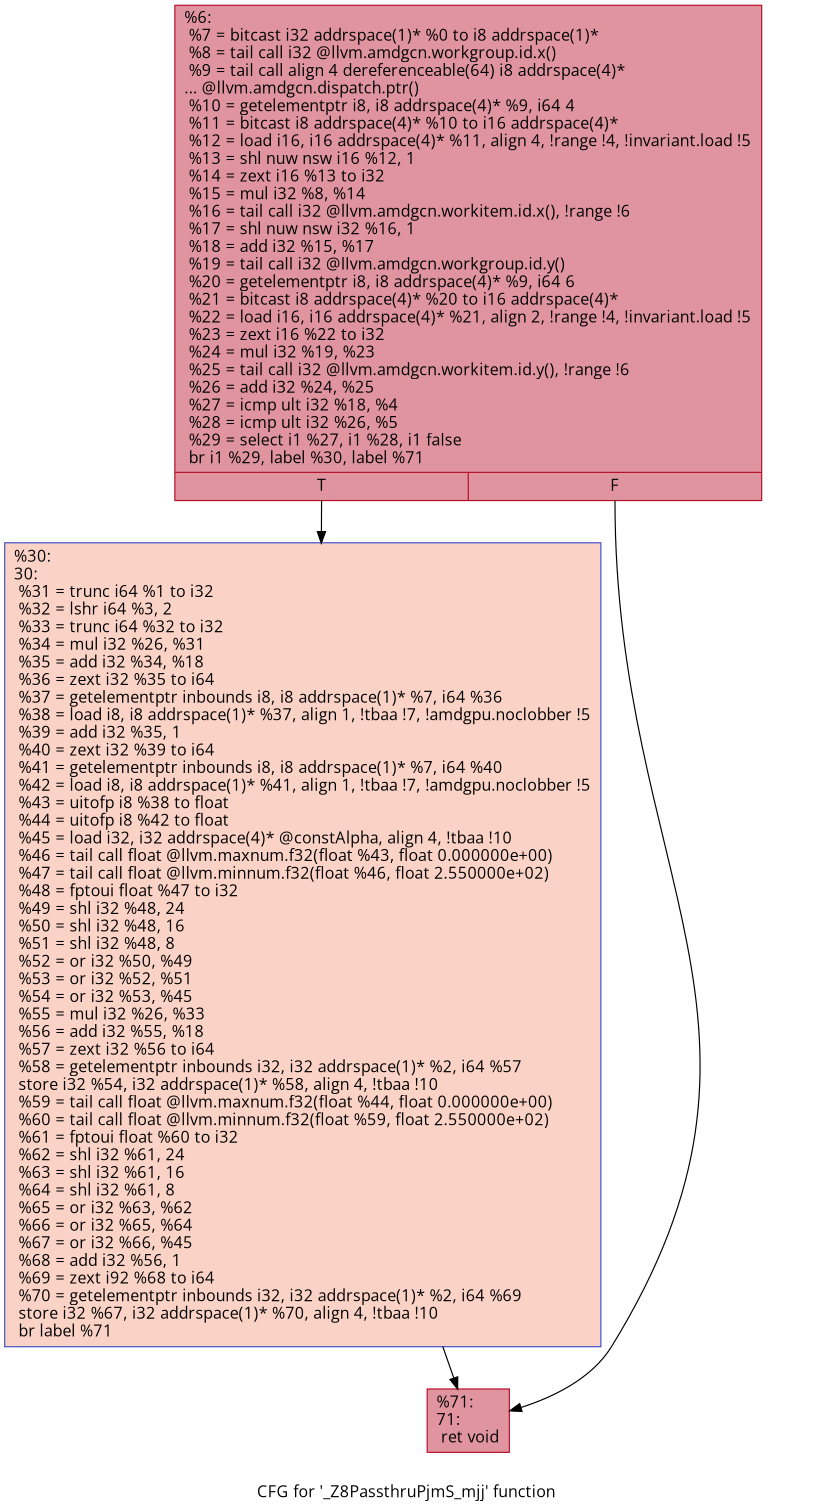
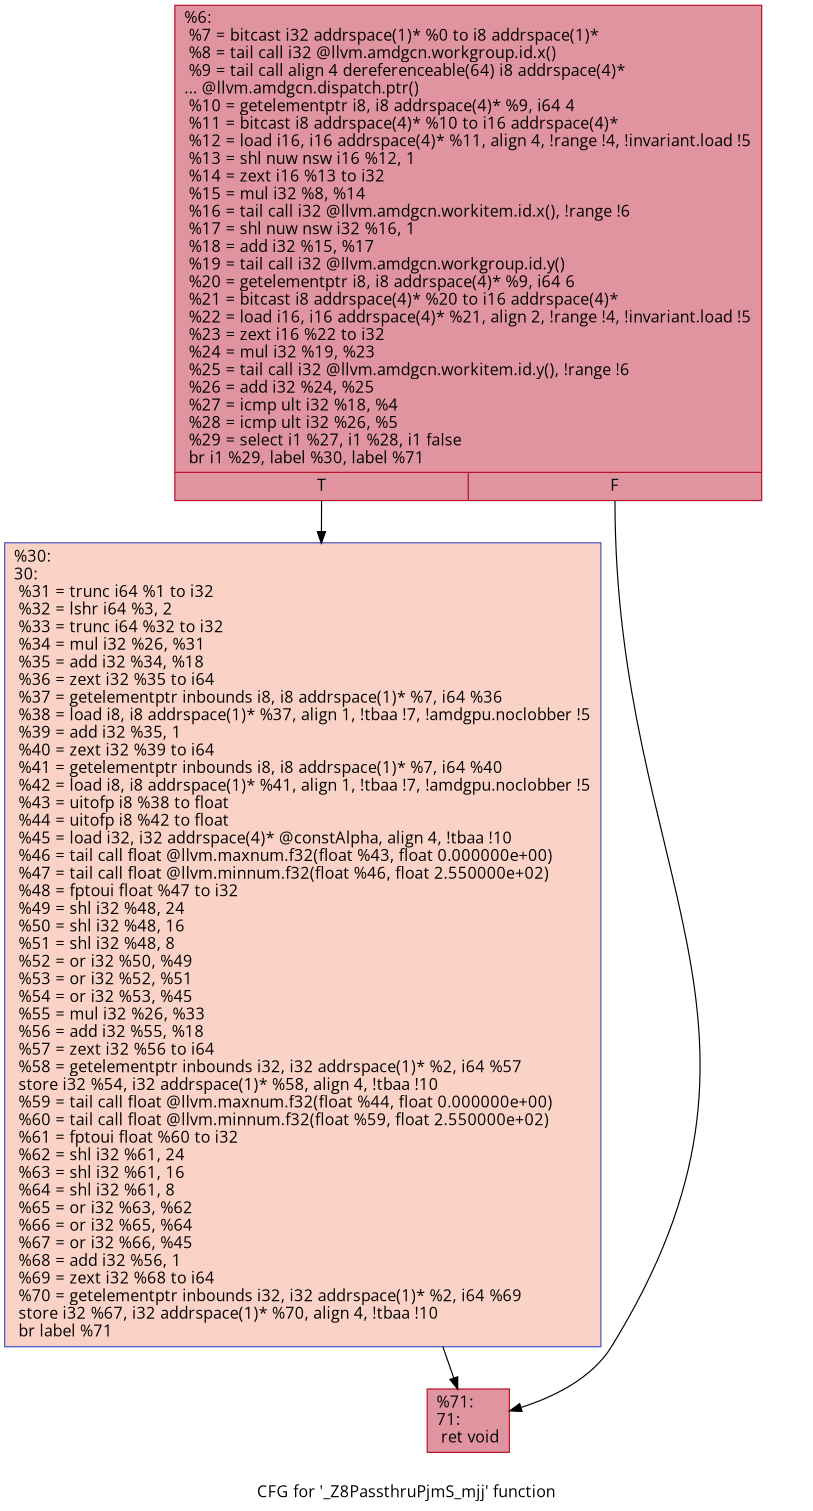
(115, 1279) -> (115, 1279)
